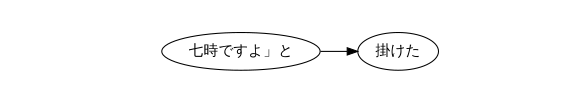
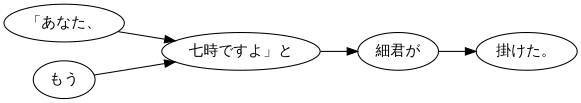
none -> (64, 23)
(398, 51) -> (398, 51)
none -> (527, 51)
none -> (64, 80)
